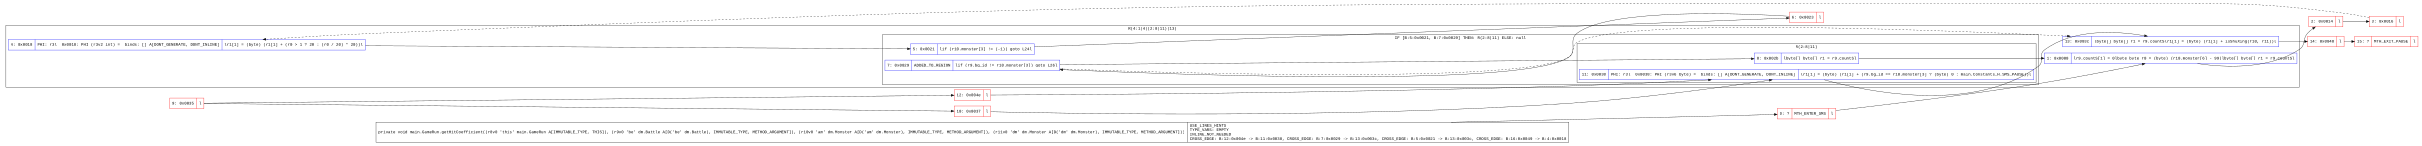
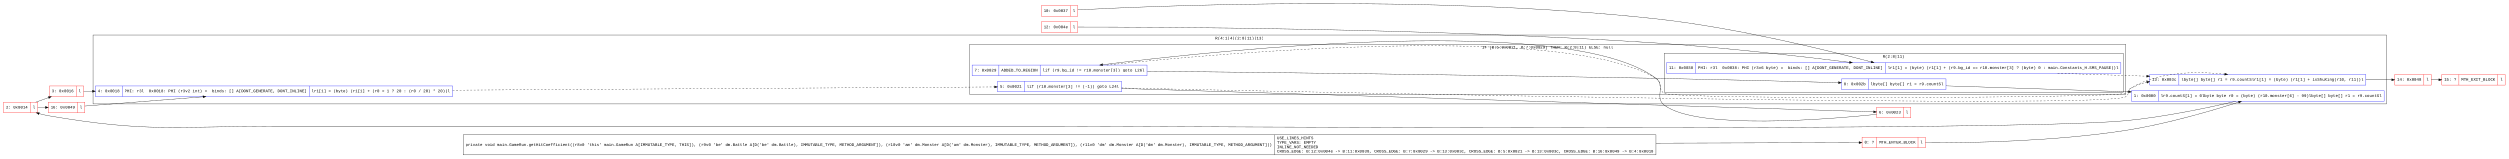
(1318, 5) -> (88, 91)
(2391, 41) -> (2478, 80)
(636, 47) -> (724, 89)
(1985, 89) -> (2102, 75)
none -> (1677, 98)
(187, 103) -> none
none -> (67, 107)
(1810, 114) -> (1897, 142)
